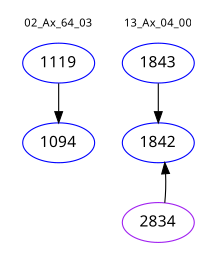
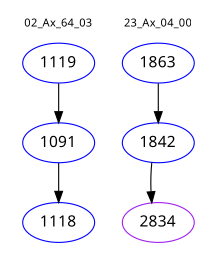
(158, 24) -> (158, 24)
(158, 63) -> (158, 63)
(59, 143) -> (59, 143)
(166, 188) -> (151, 177)
none -> (59, 222)
